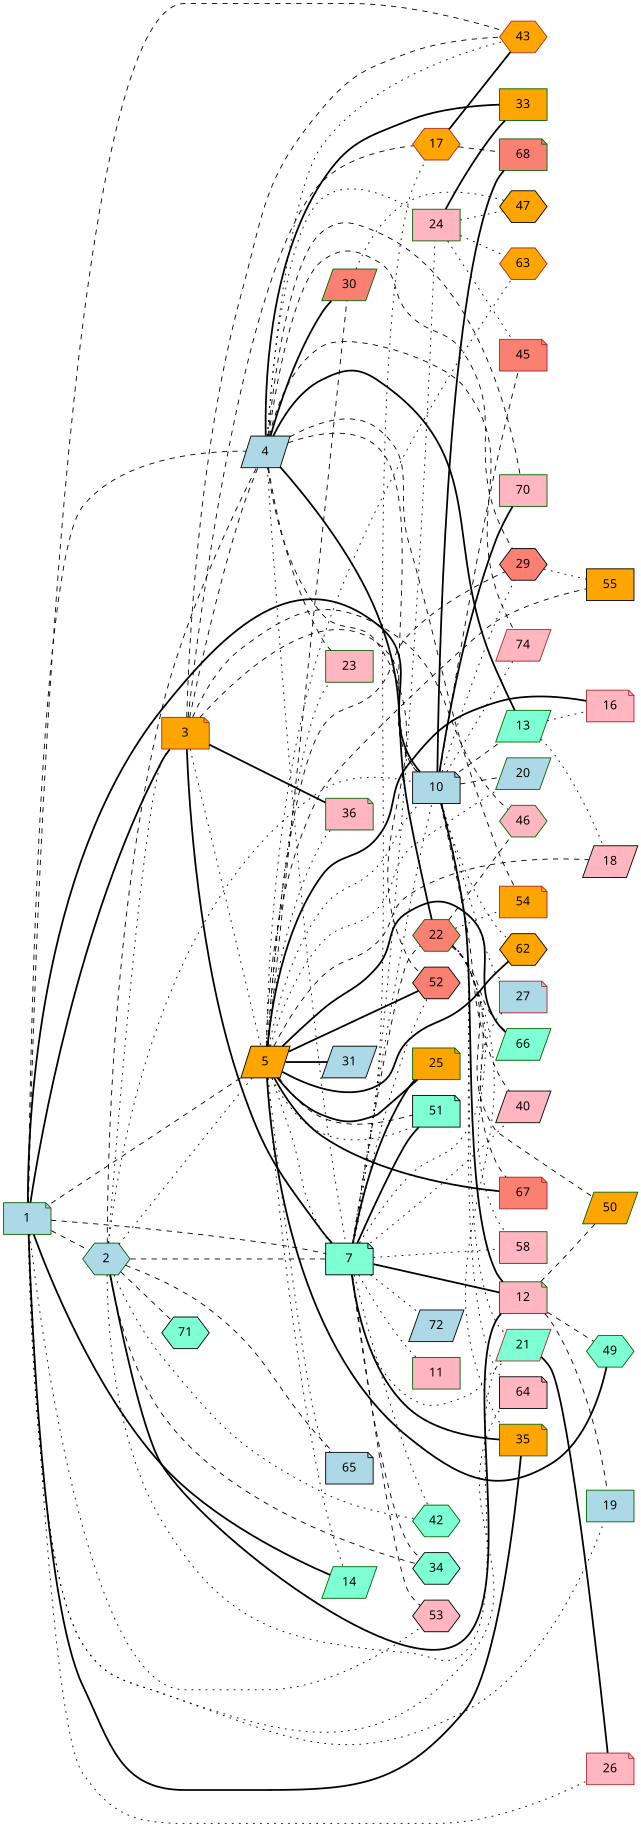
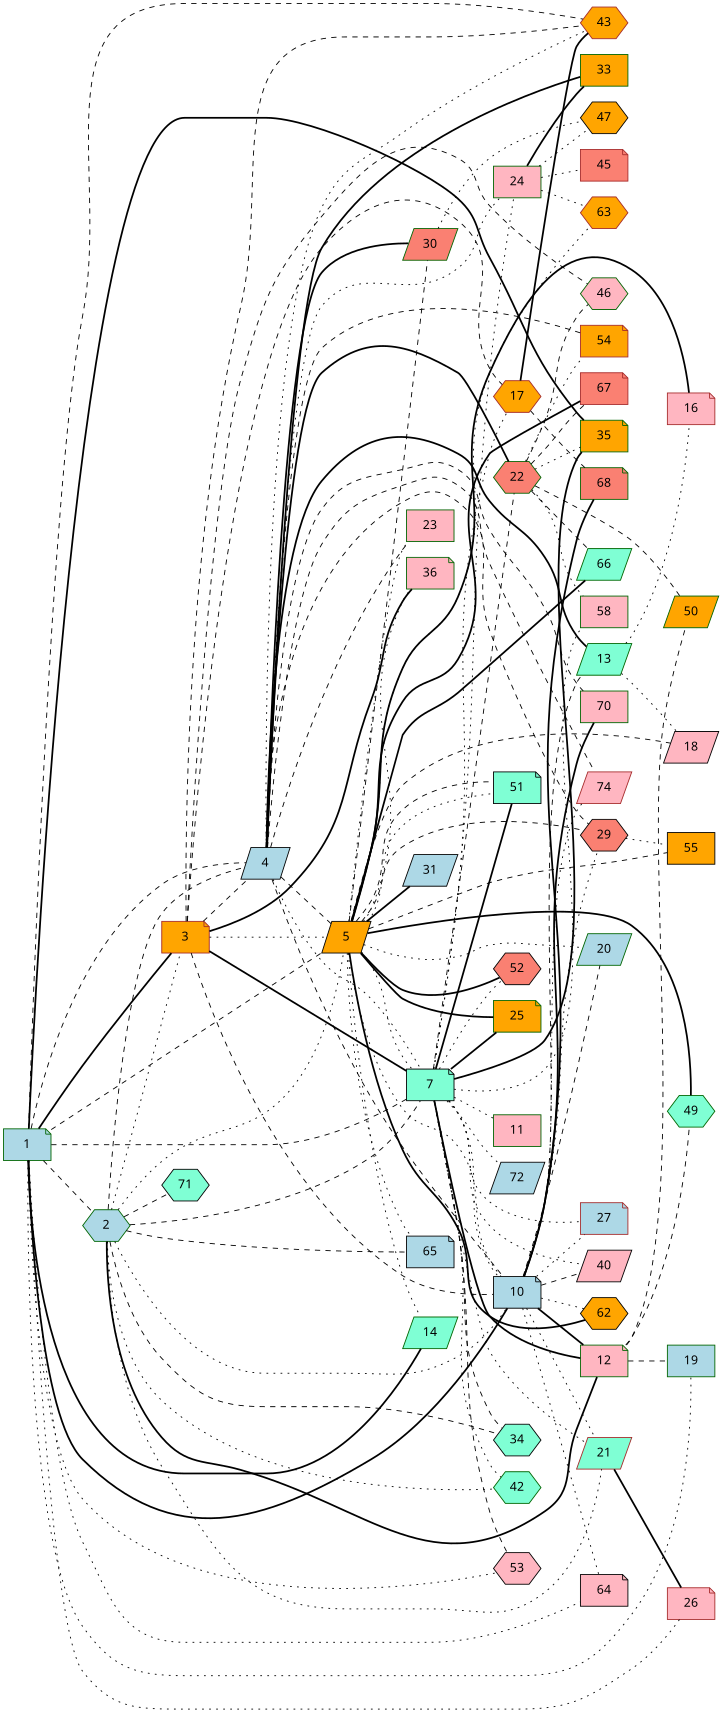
(475, 571) -> none
(393, 825) -> (306, 900)
